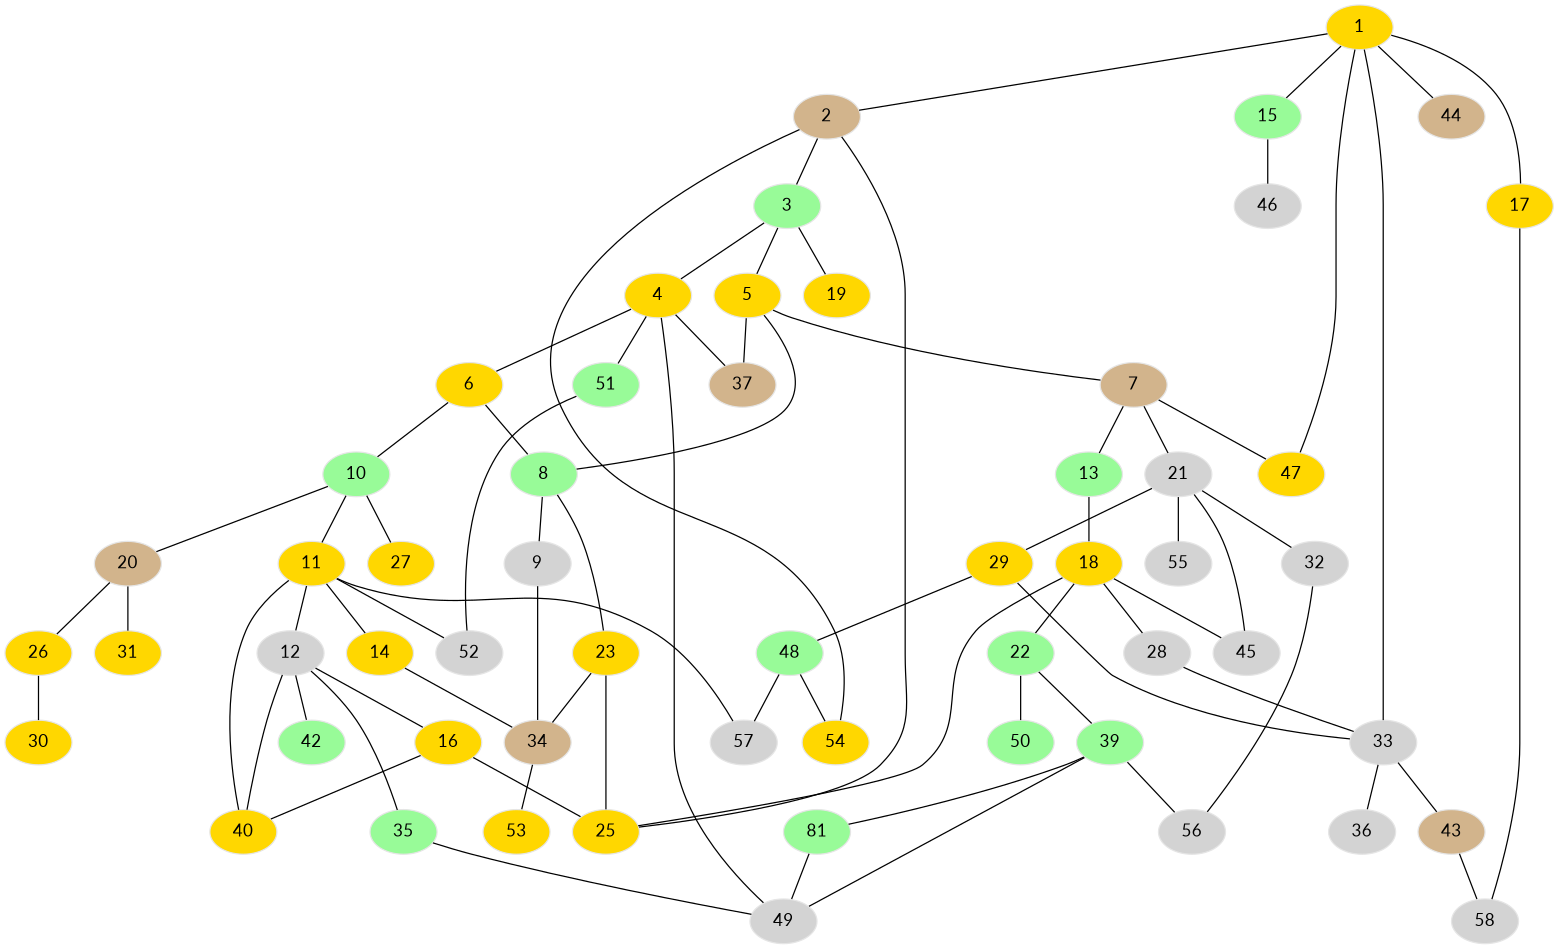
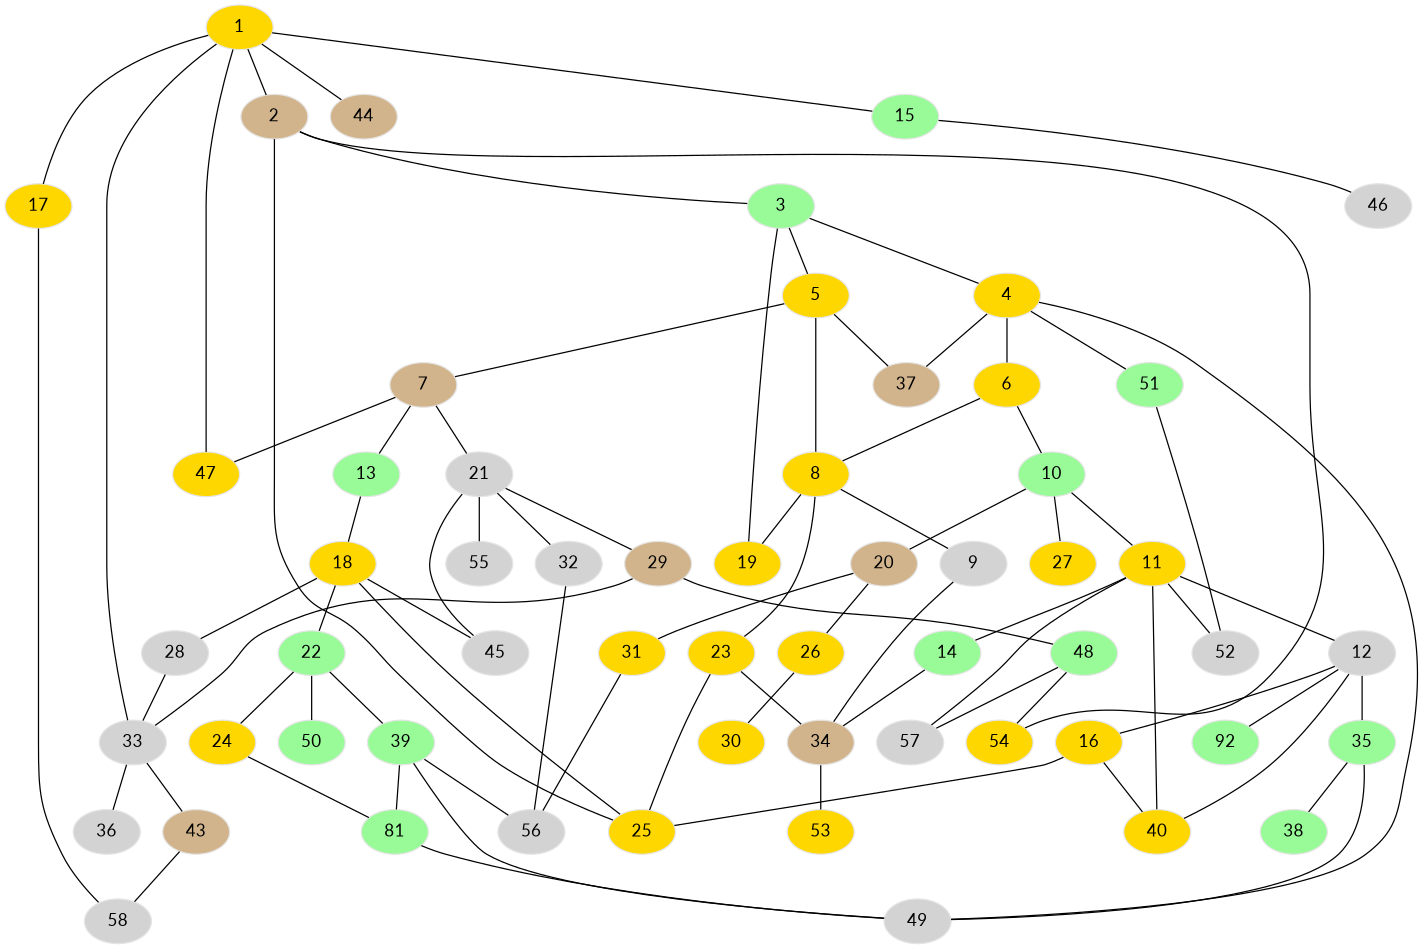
(544, 474) -> (816, 474)
none -> (782, 519)
(1000, 564) -> (658, 564)
(380, 653) -> (947, 653)
none -> (582, 742)
none -> (222, 743)
(312, 743) -> (1226, 743)
none -> (1294, 832)
